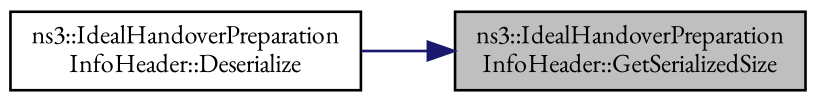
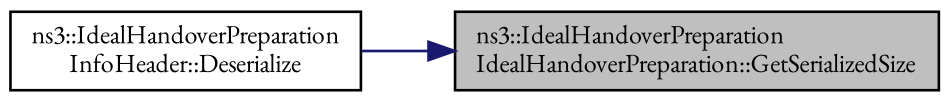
(630, 51) -> (697, 51)
